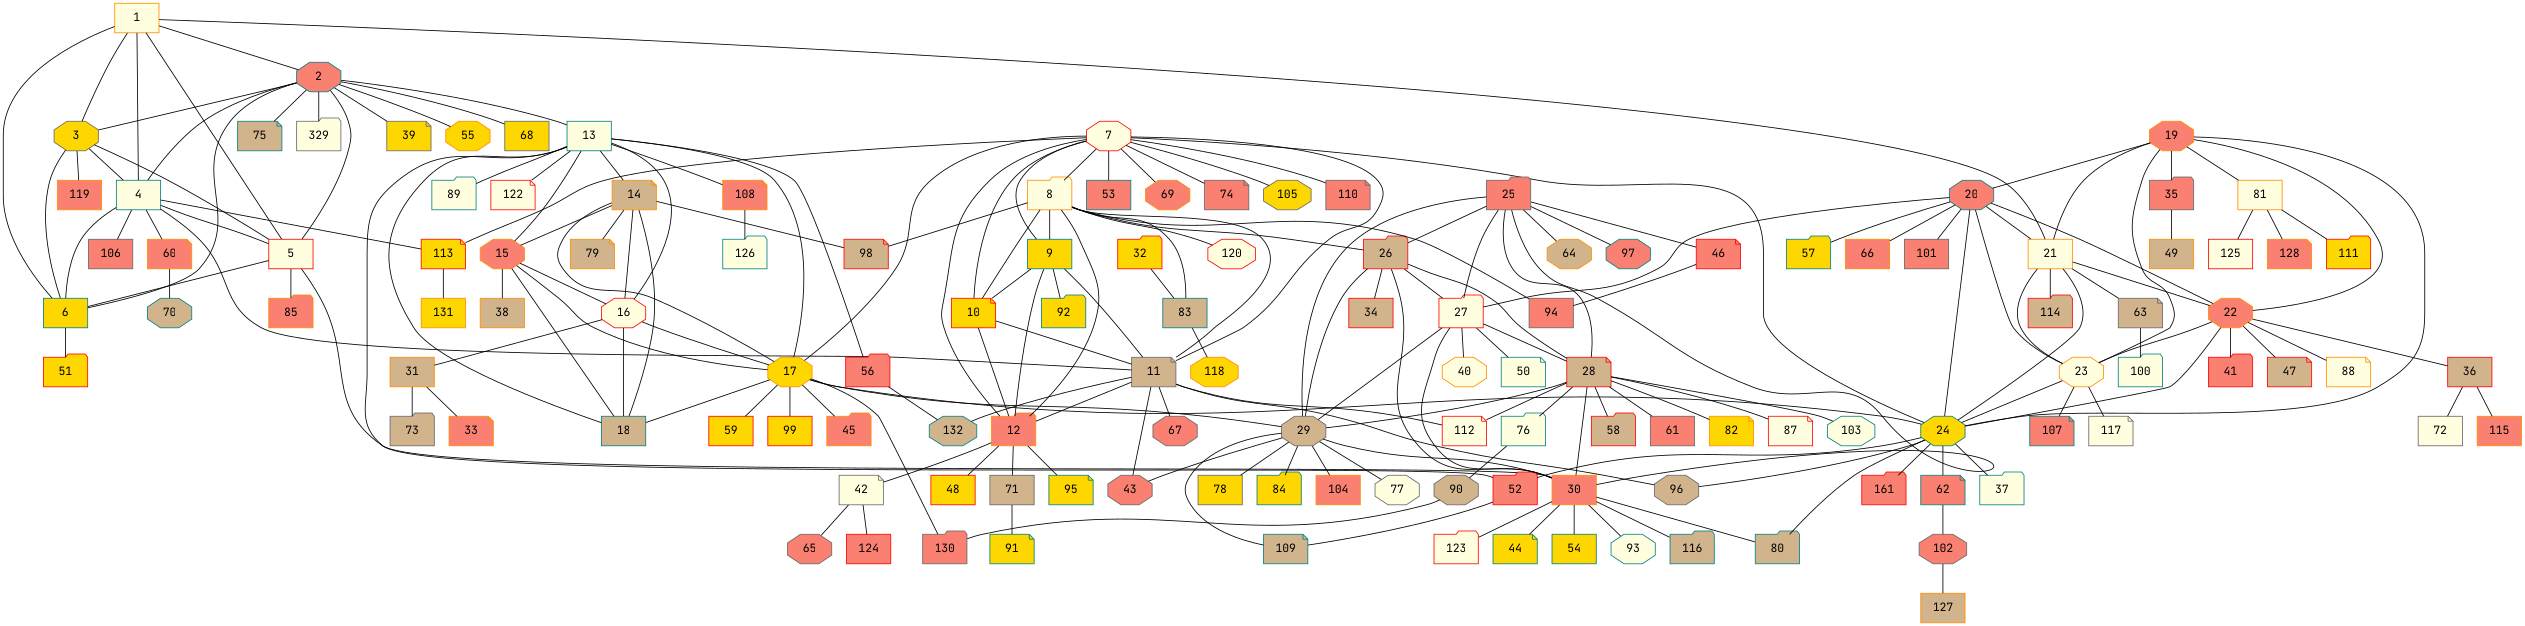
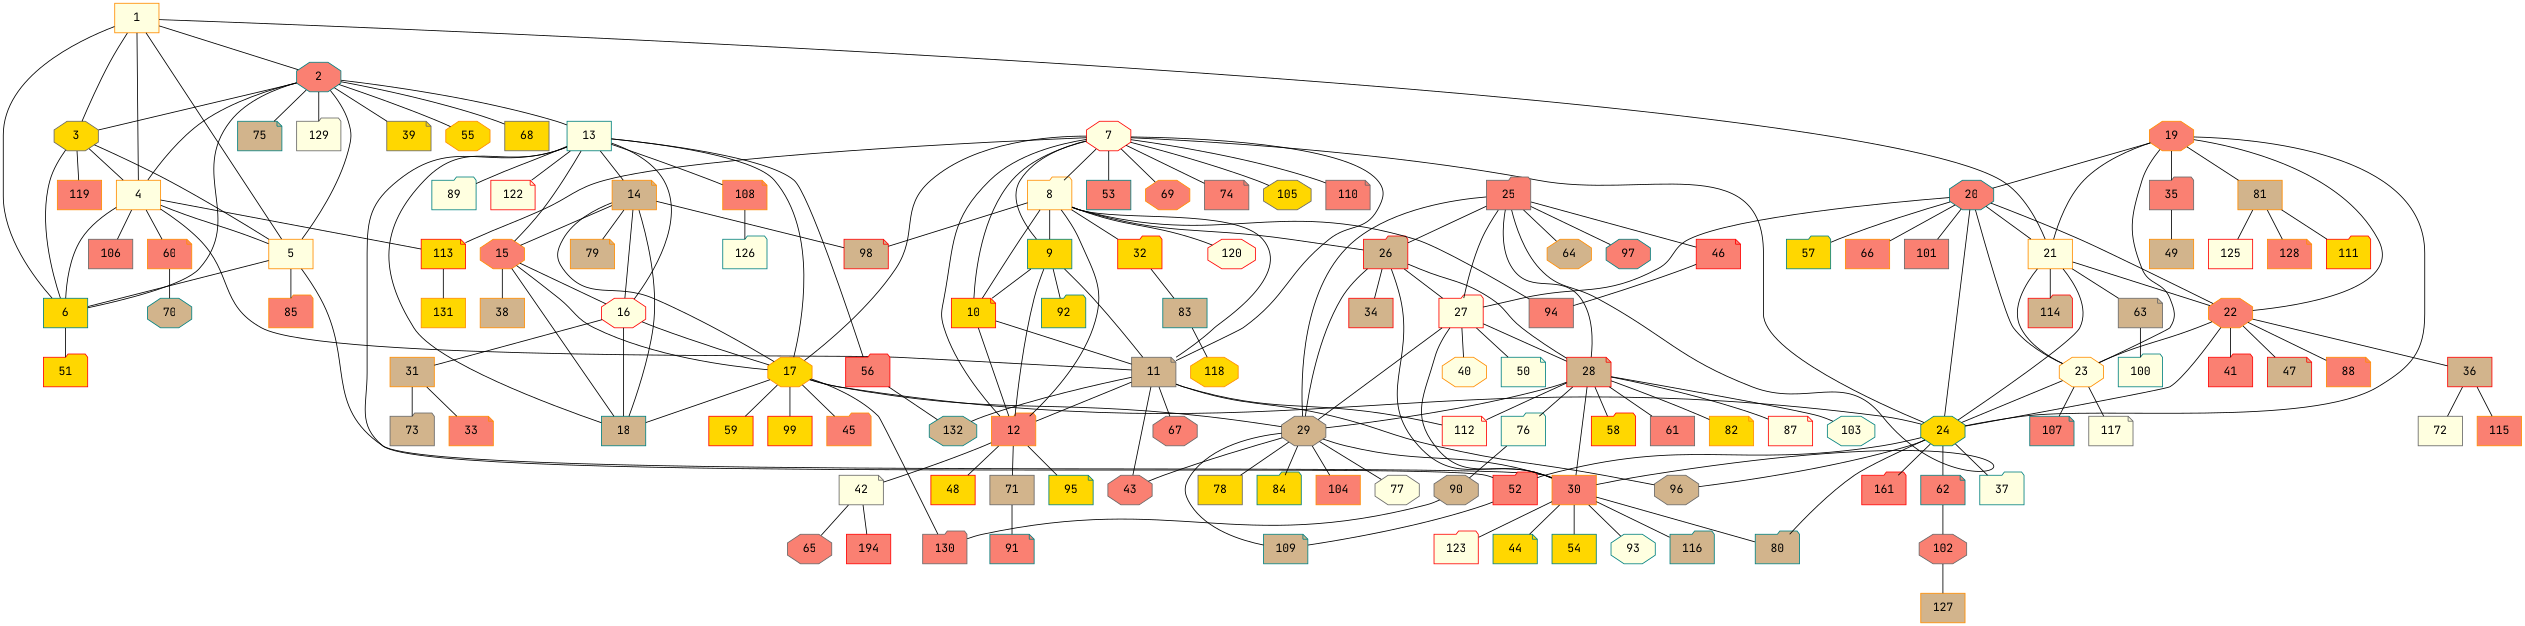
(319, 136) -> (319, 136)
(138, 195) -> (138, 195)
(2260, 195) -> (2260, 195)
(1166, 236) -> (1095, 224)
(291, 254) -> (291, 254)
(2349, 372) -> (2349, 372)
(1613, 431) -> (1613, 431)
(869, 549) -> (869, 549)
(1012, 549) -> (1012, 549)
